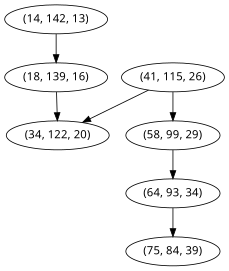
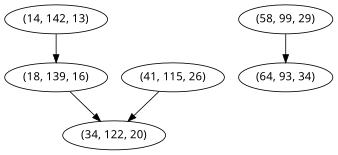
(173, 102) -> none
(173, 251) -> none
